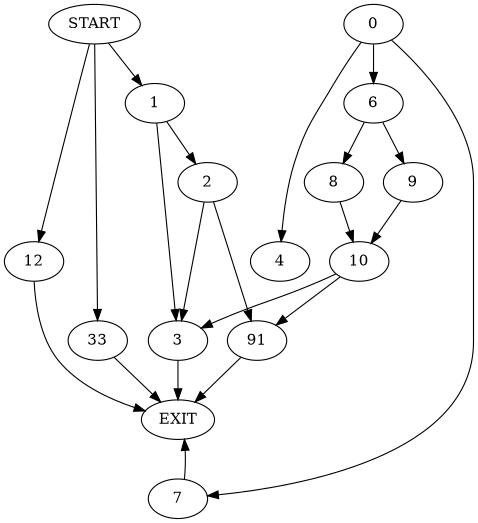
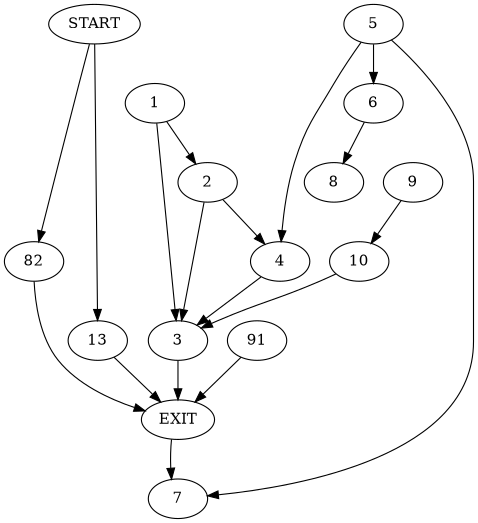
(374, 24) -> (374, 24)
(122, 60) -> none
(391, 138) -> none
(345, 217) -> none
(231, 256) -> (240, 218)
(34, 261) -> (34, 261)
none -> (234, 298)
(313, 298) -> none
(98, 341) -> (98, 341)
(185, 465) -> (171, 454)
